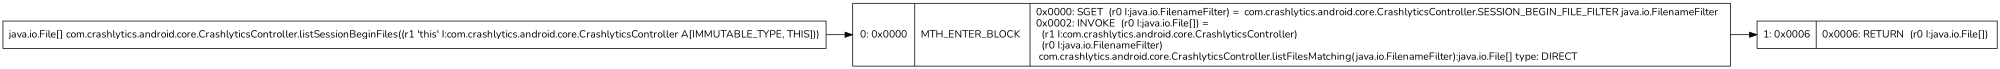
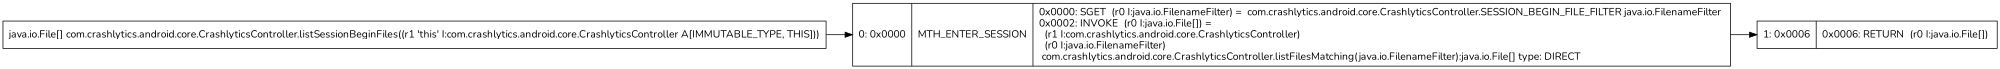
(971, 34) -> (972, 34)
